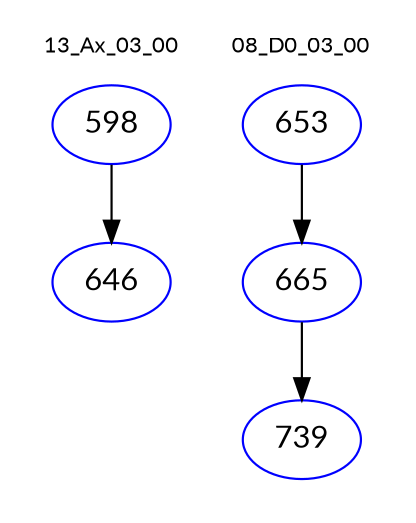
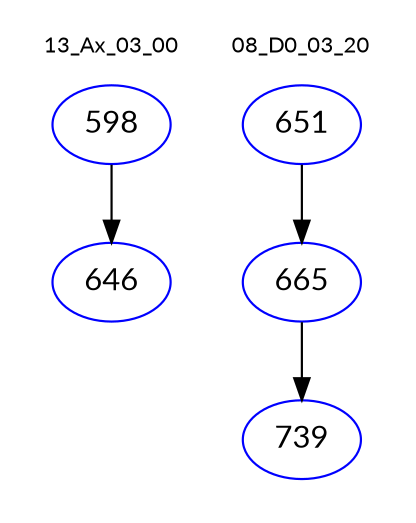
(302, 47) -> (302, 47)
(302, 125) -> (302, 125)
